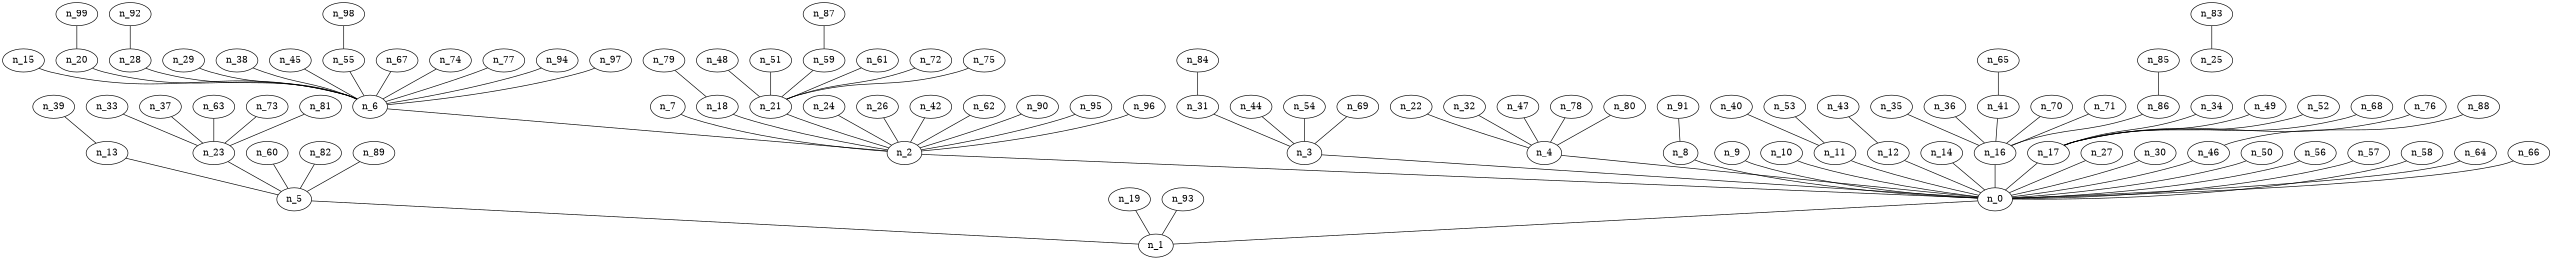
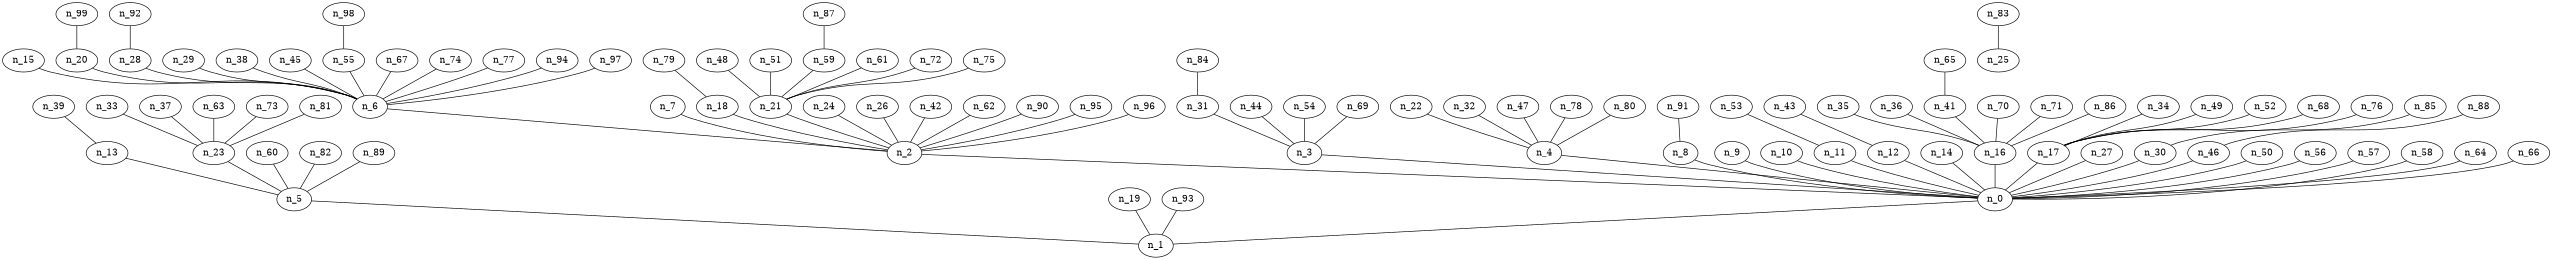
(2158, 84) -> (2290, 130)
(1731, 107) -> none
